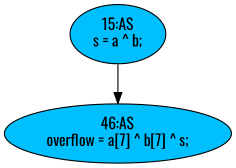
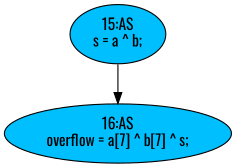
(118, 134) -> (118, 134)
